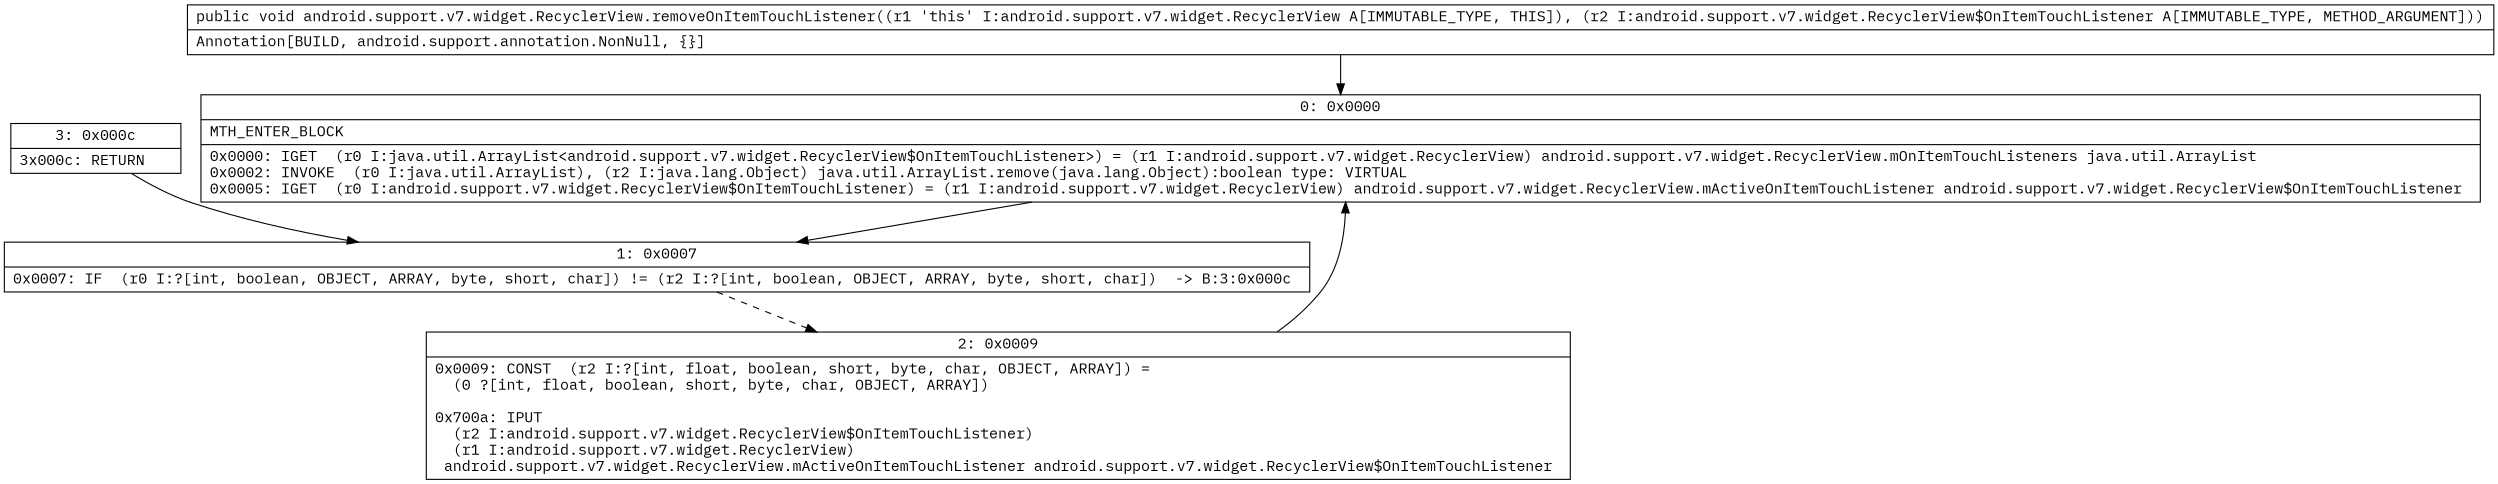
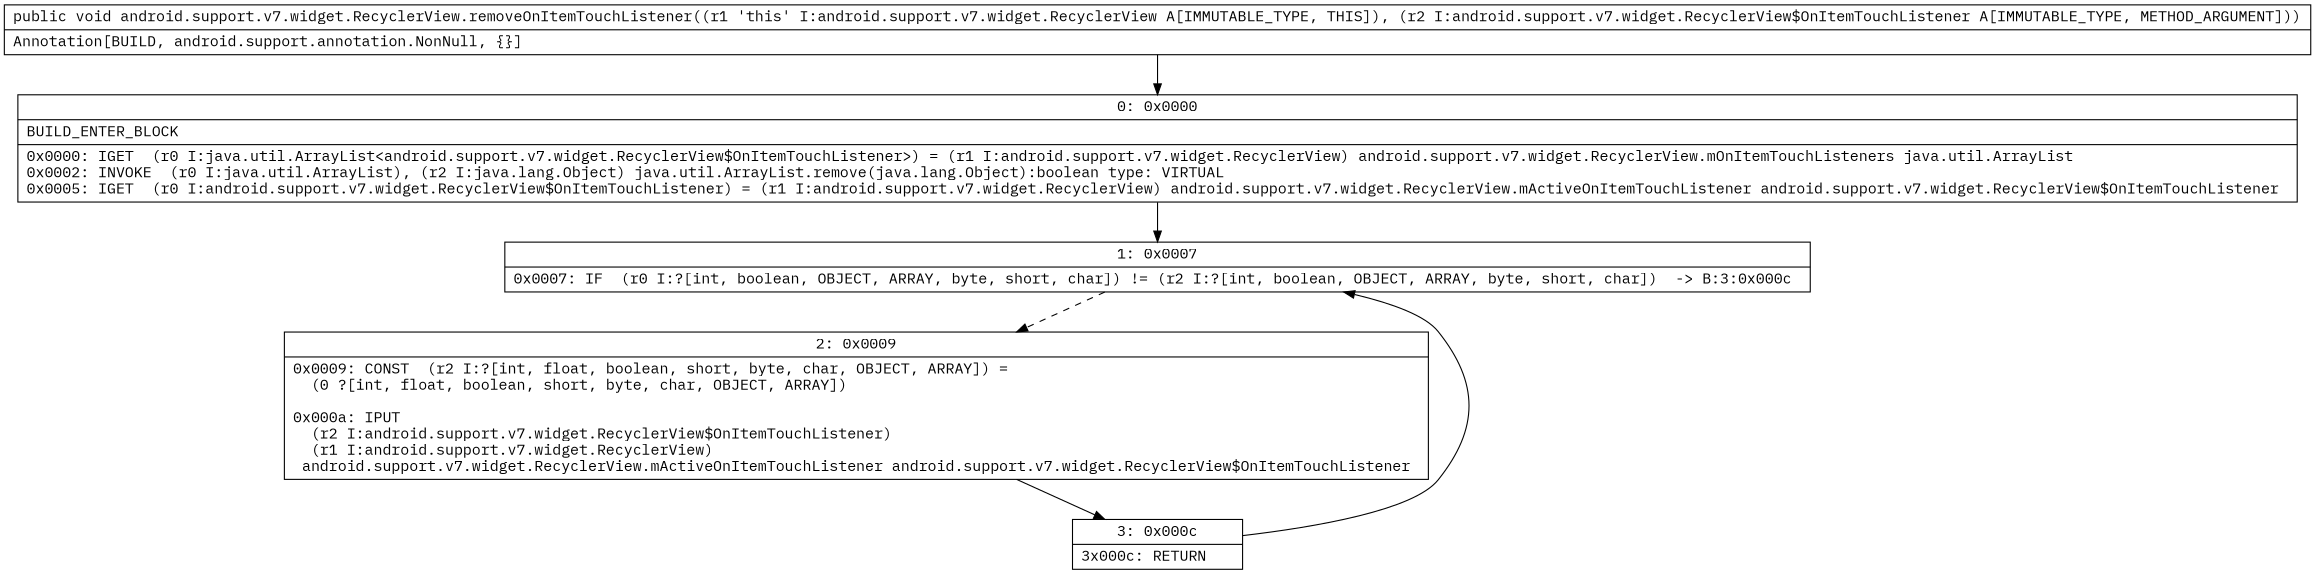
(277, 132) -> (103, 132)
(1328, 282) -> (1056, 497)
(498, 418) -> (356, 418)
